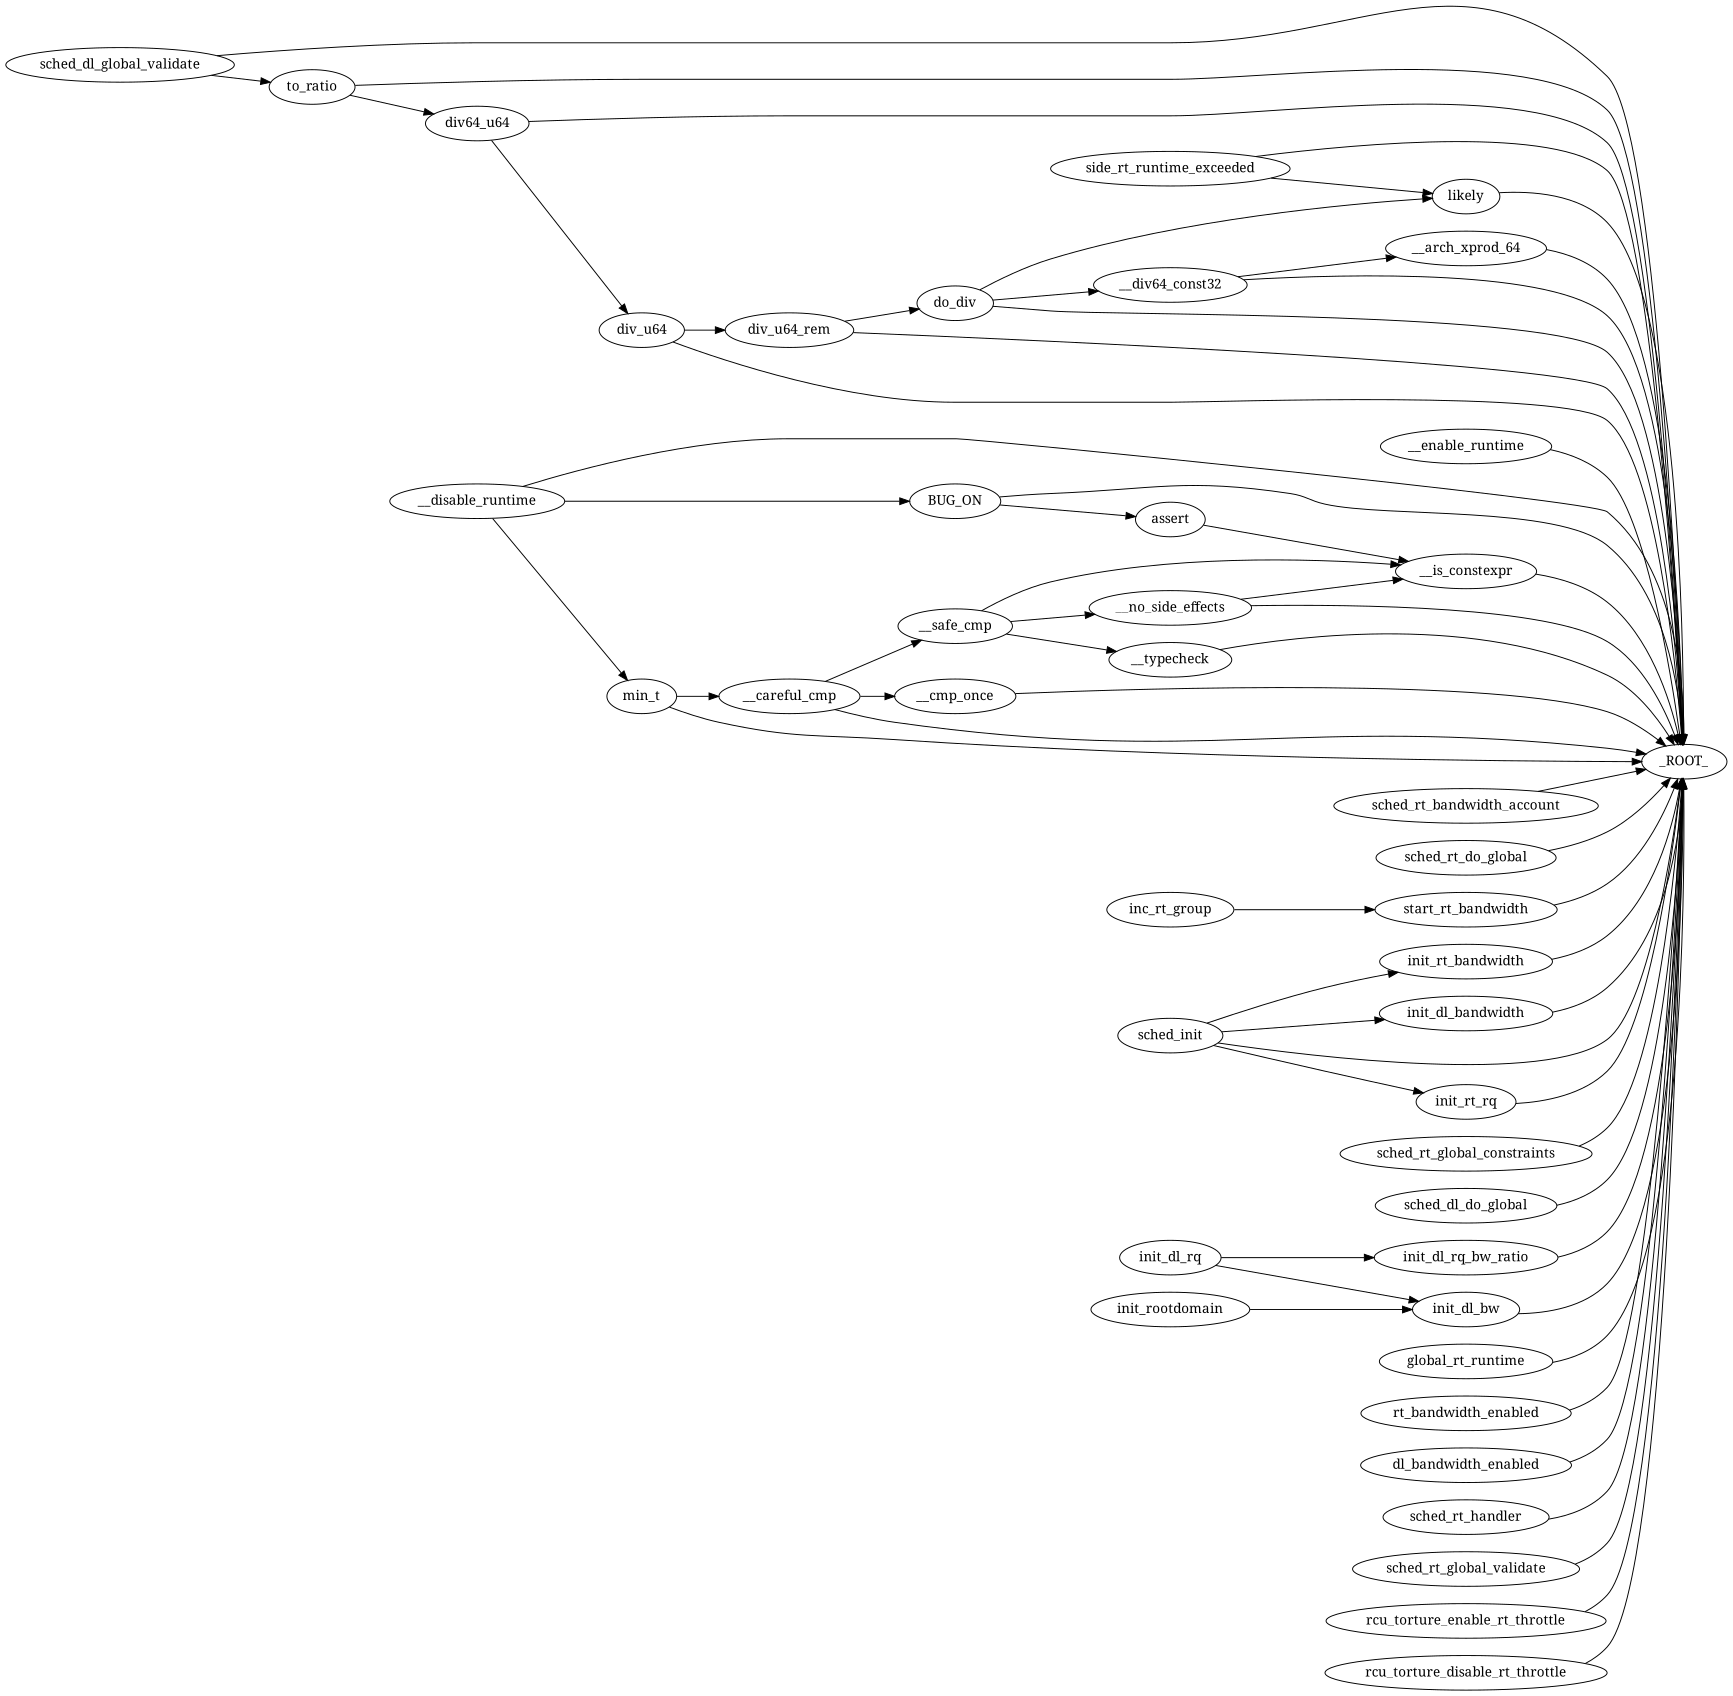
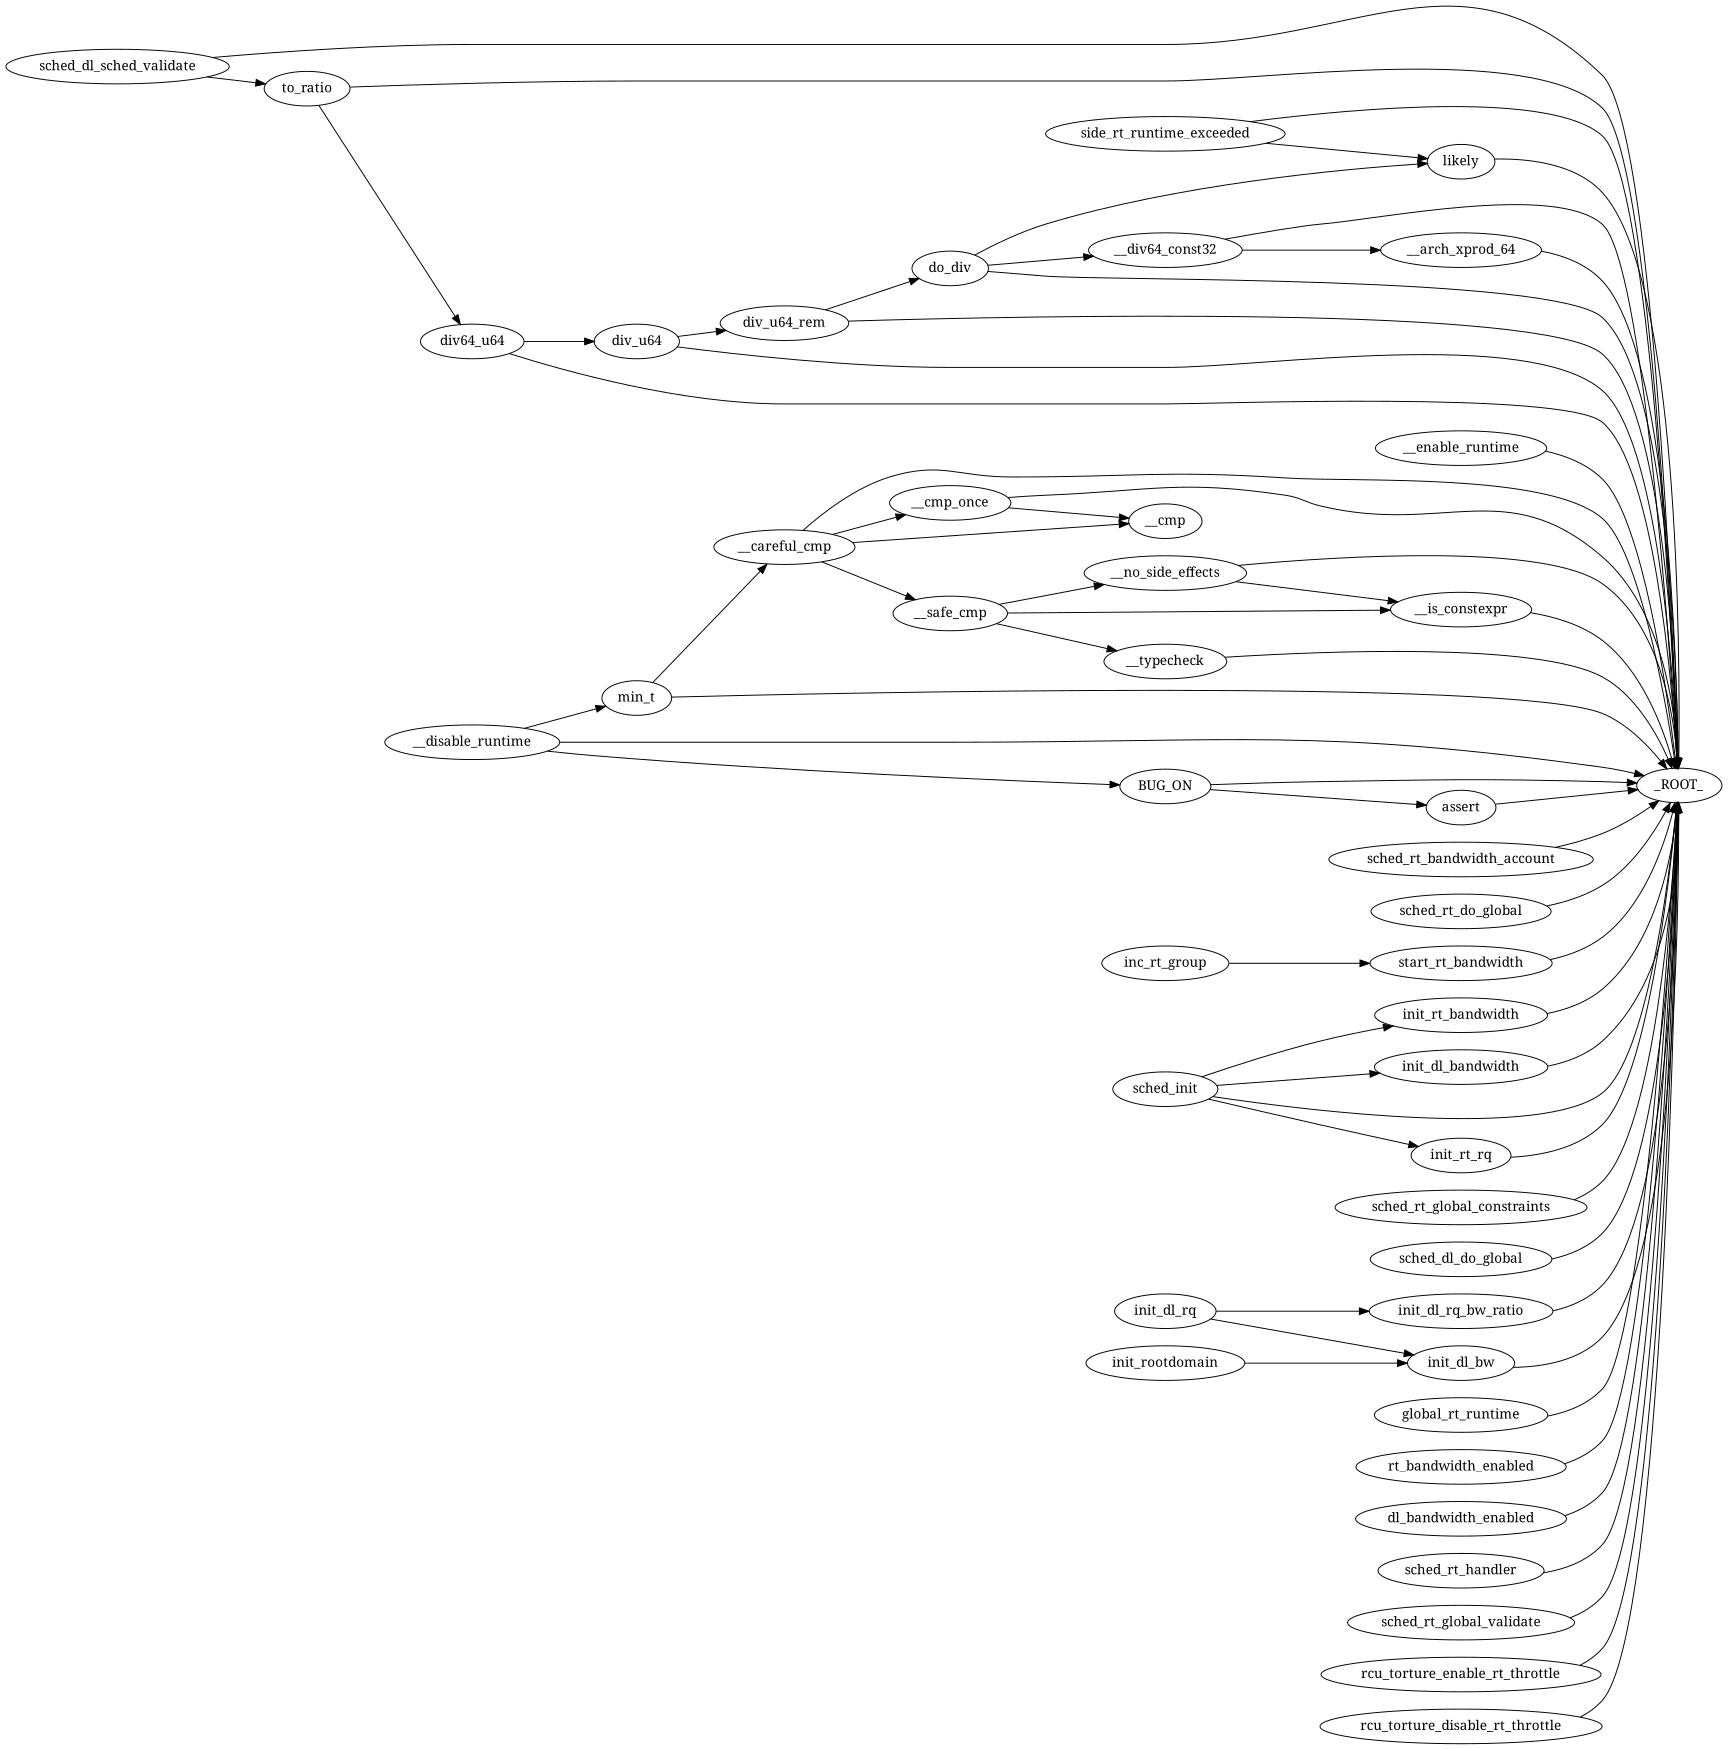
(120, 65) -> (118, 67)
none -> (1165, 521)
(1301, 542) -> (1562, 797)
